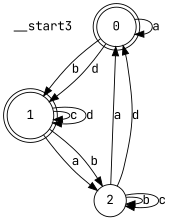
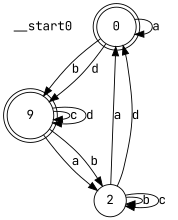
(43, 27) -> (43, 27)
(30, 116) -> (30, 116)
